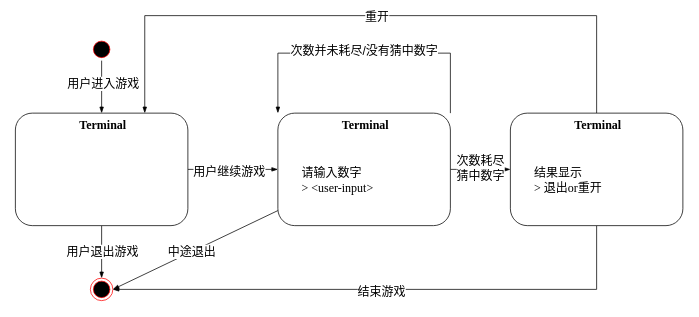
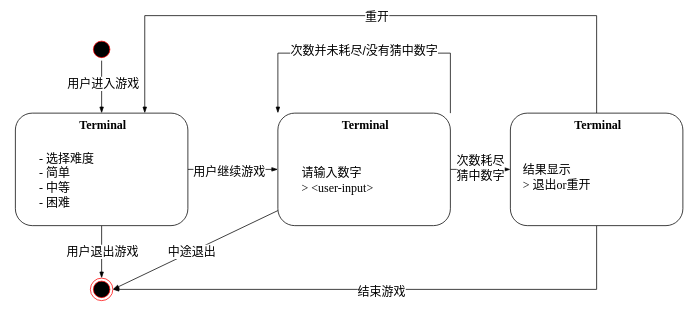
none -> (102, 180)
(597, 180) -> (585, 177)
